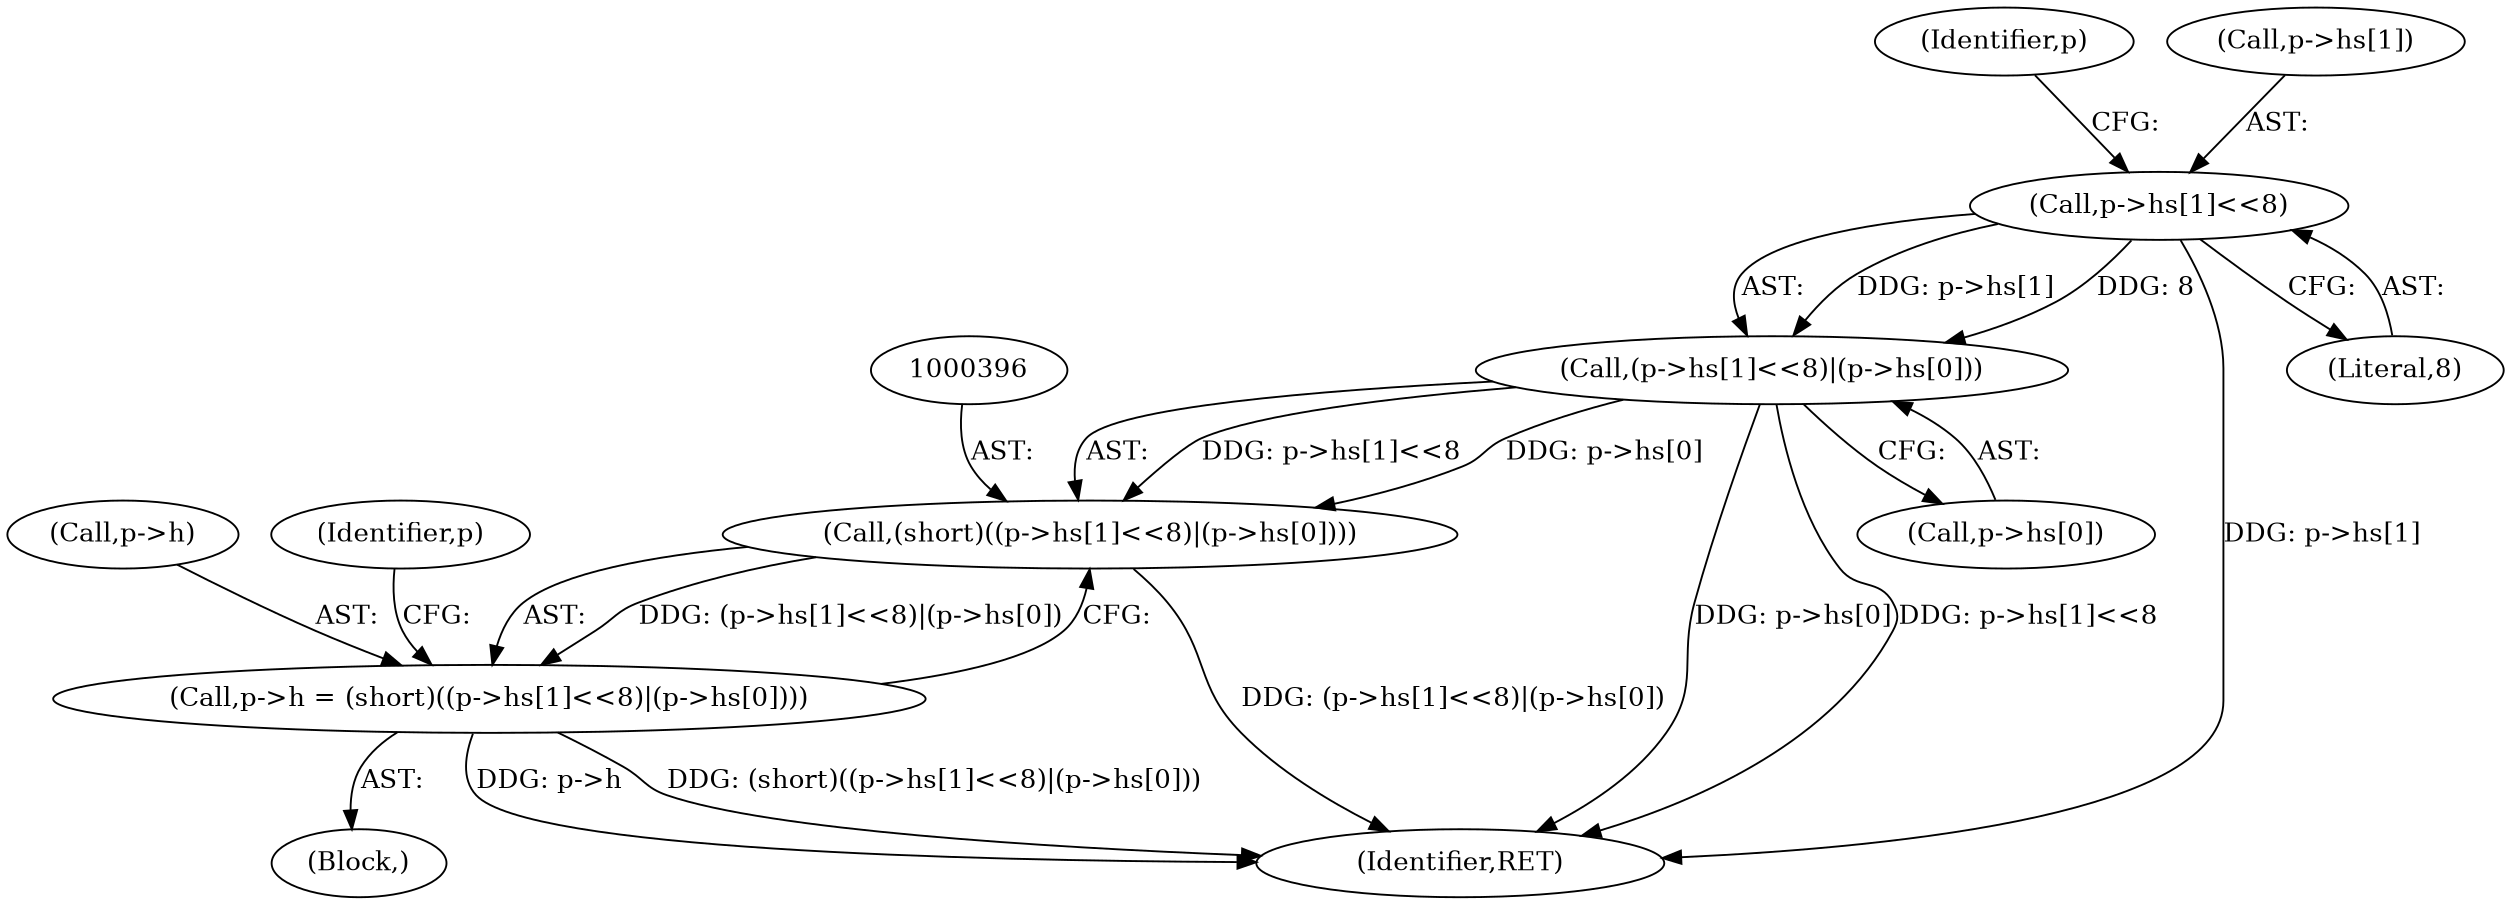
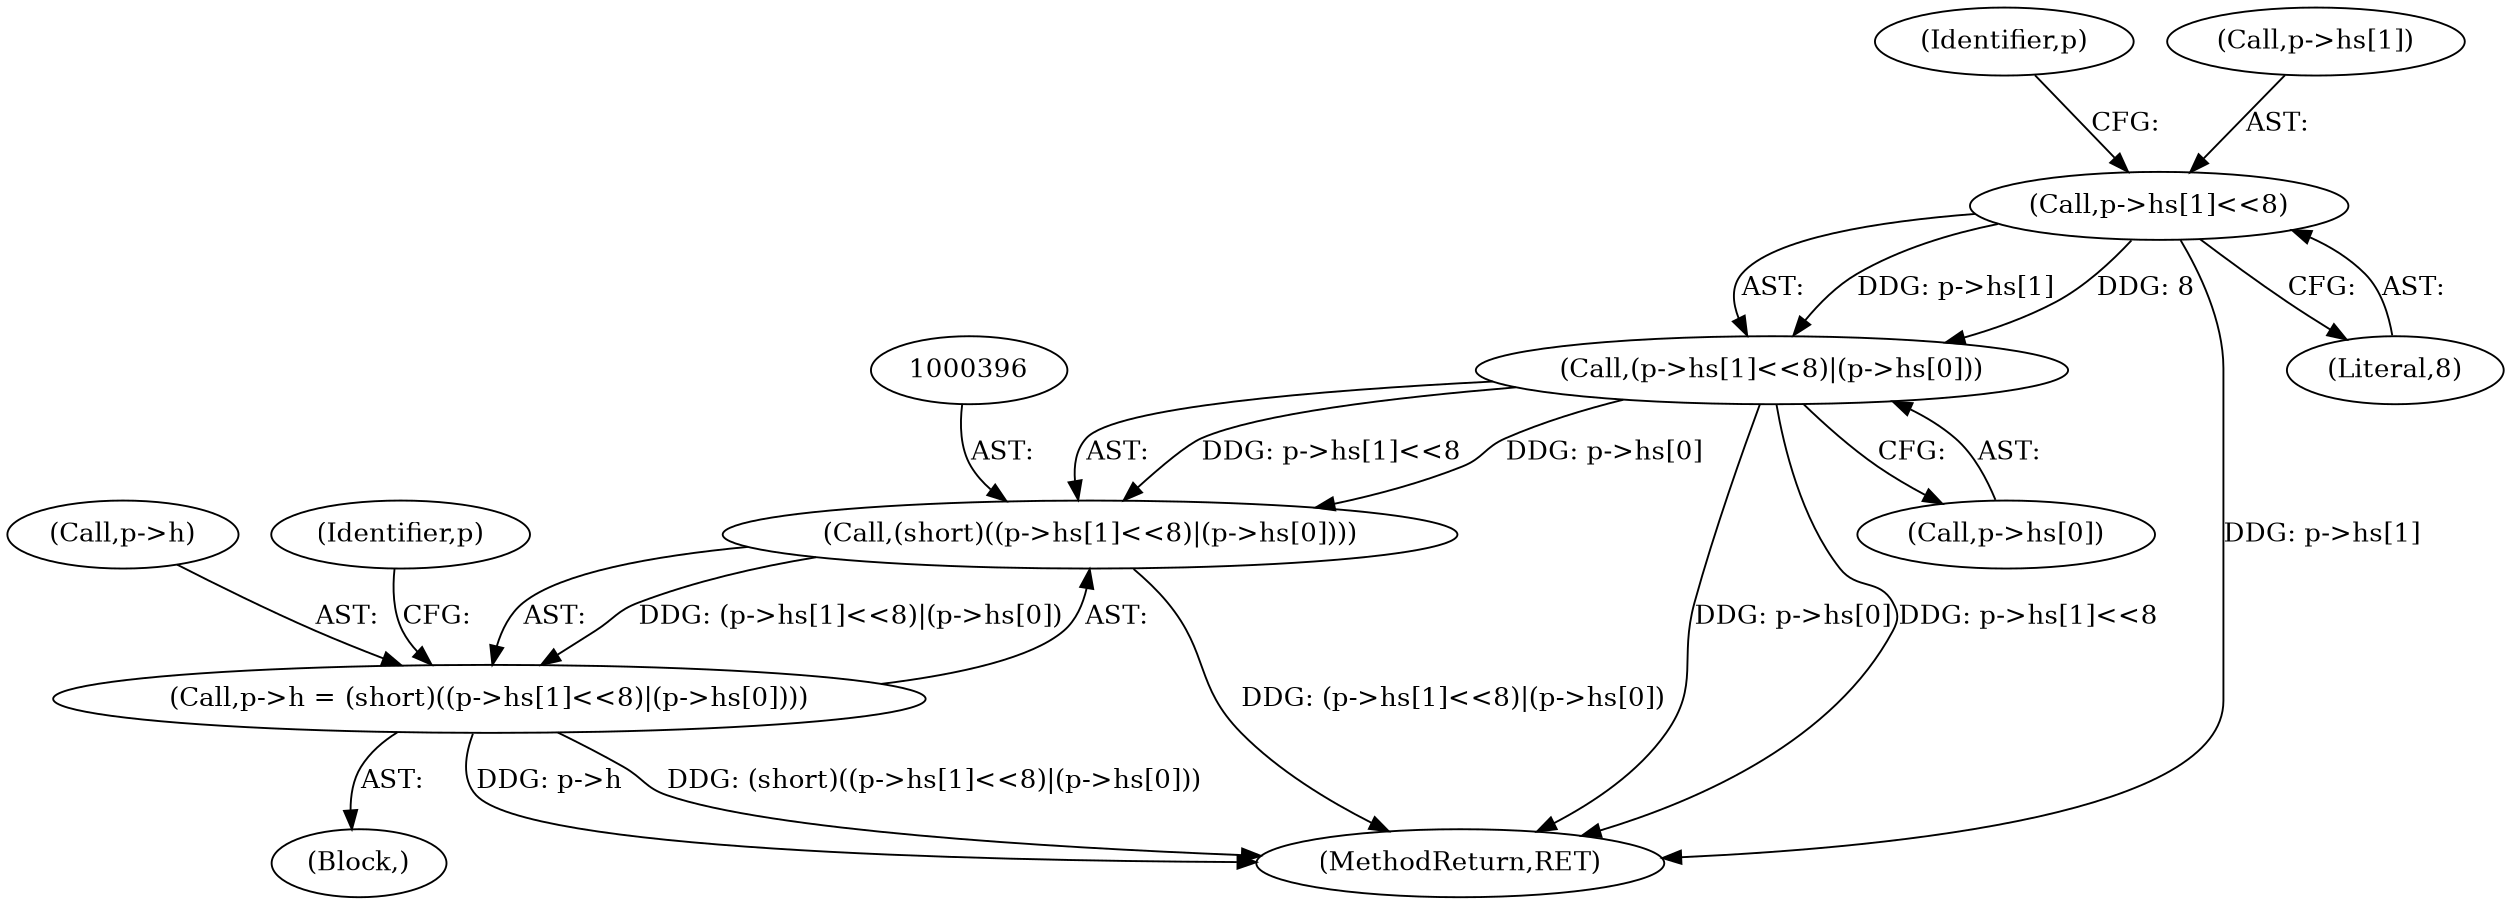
(1121, 617) -> (1121, 617)
(1460, 863) -> (1460, 863)
